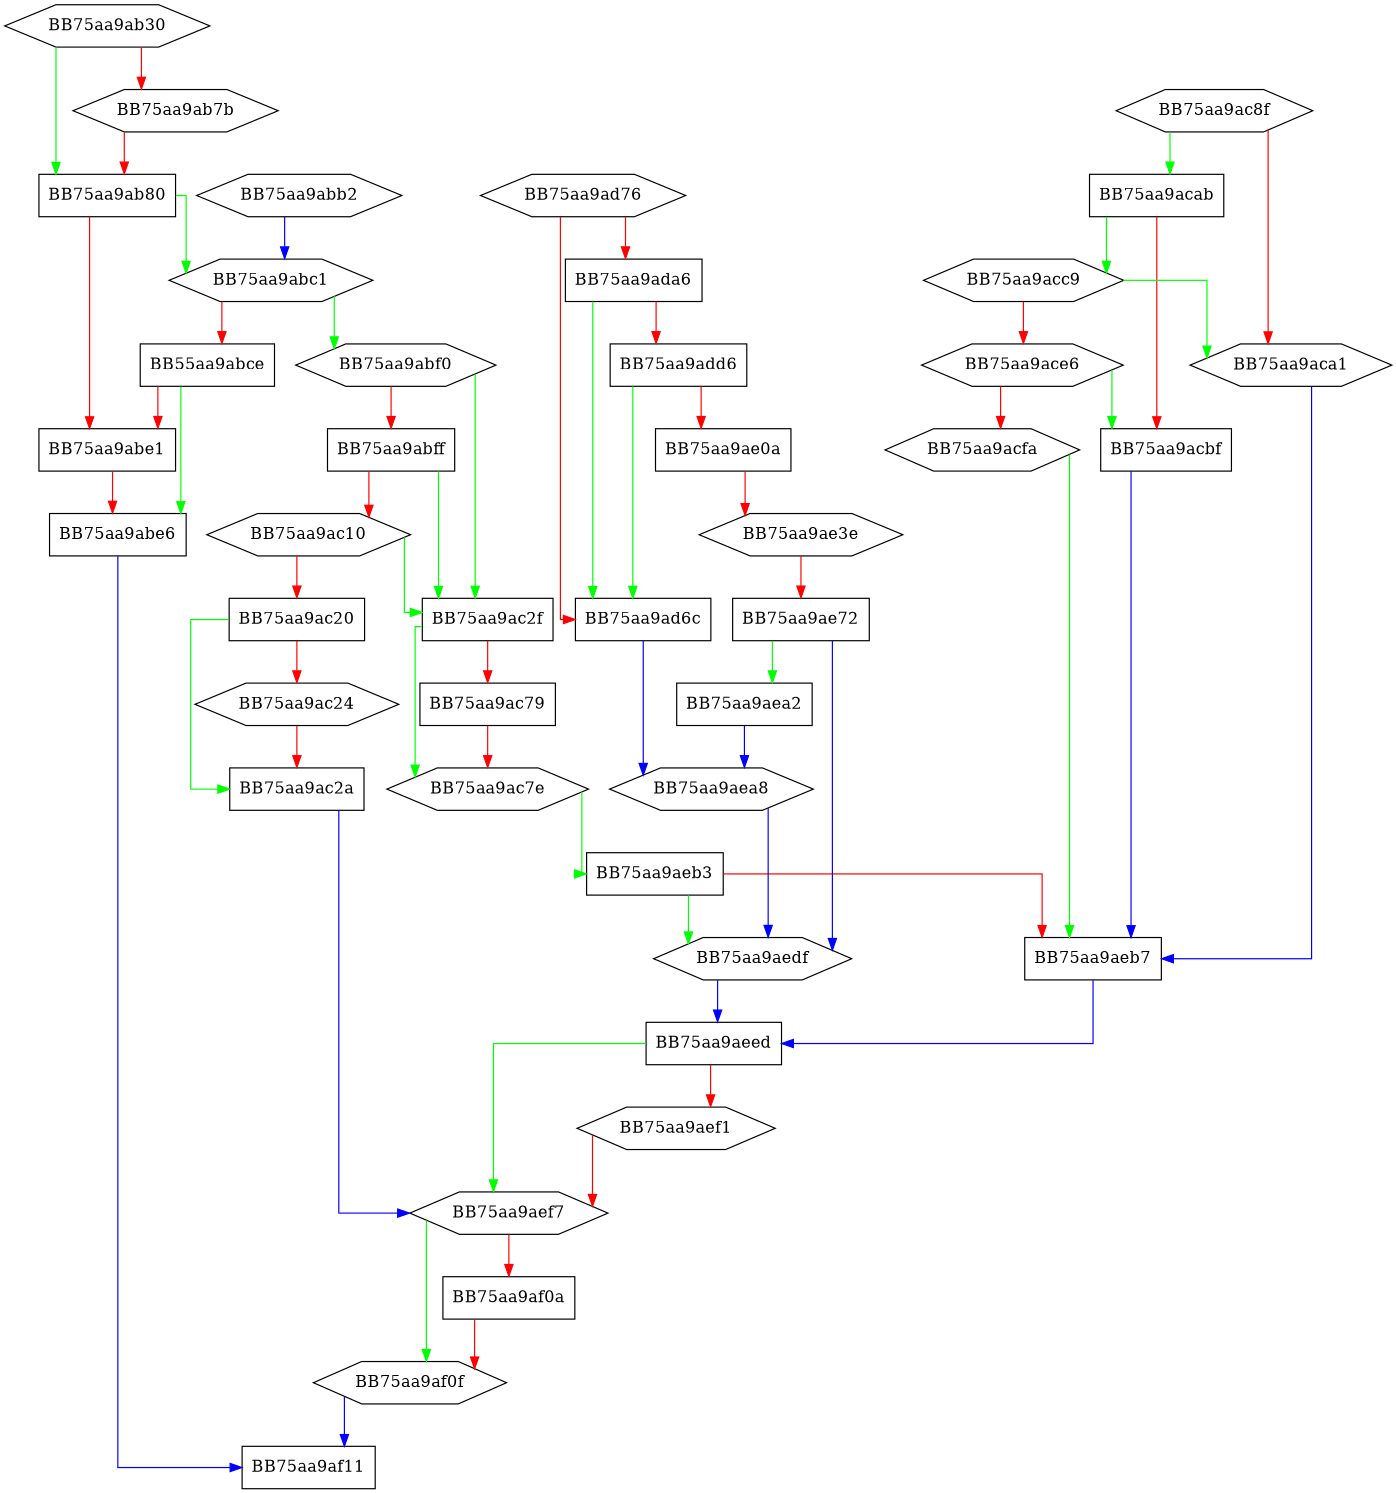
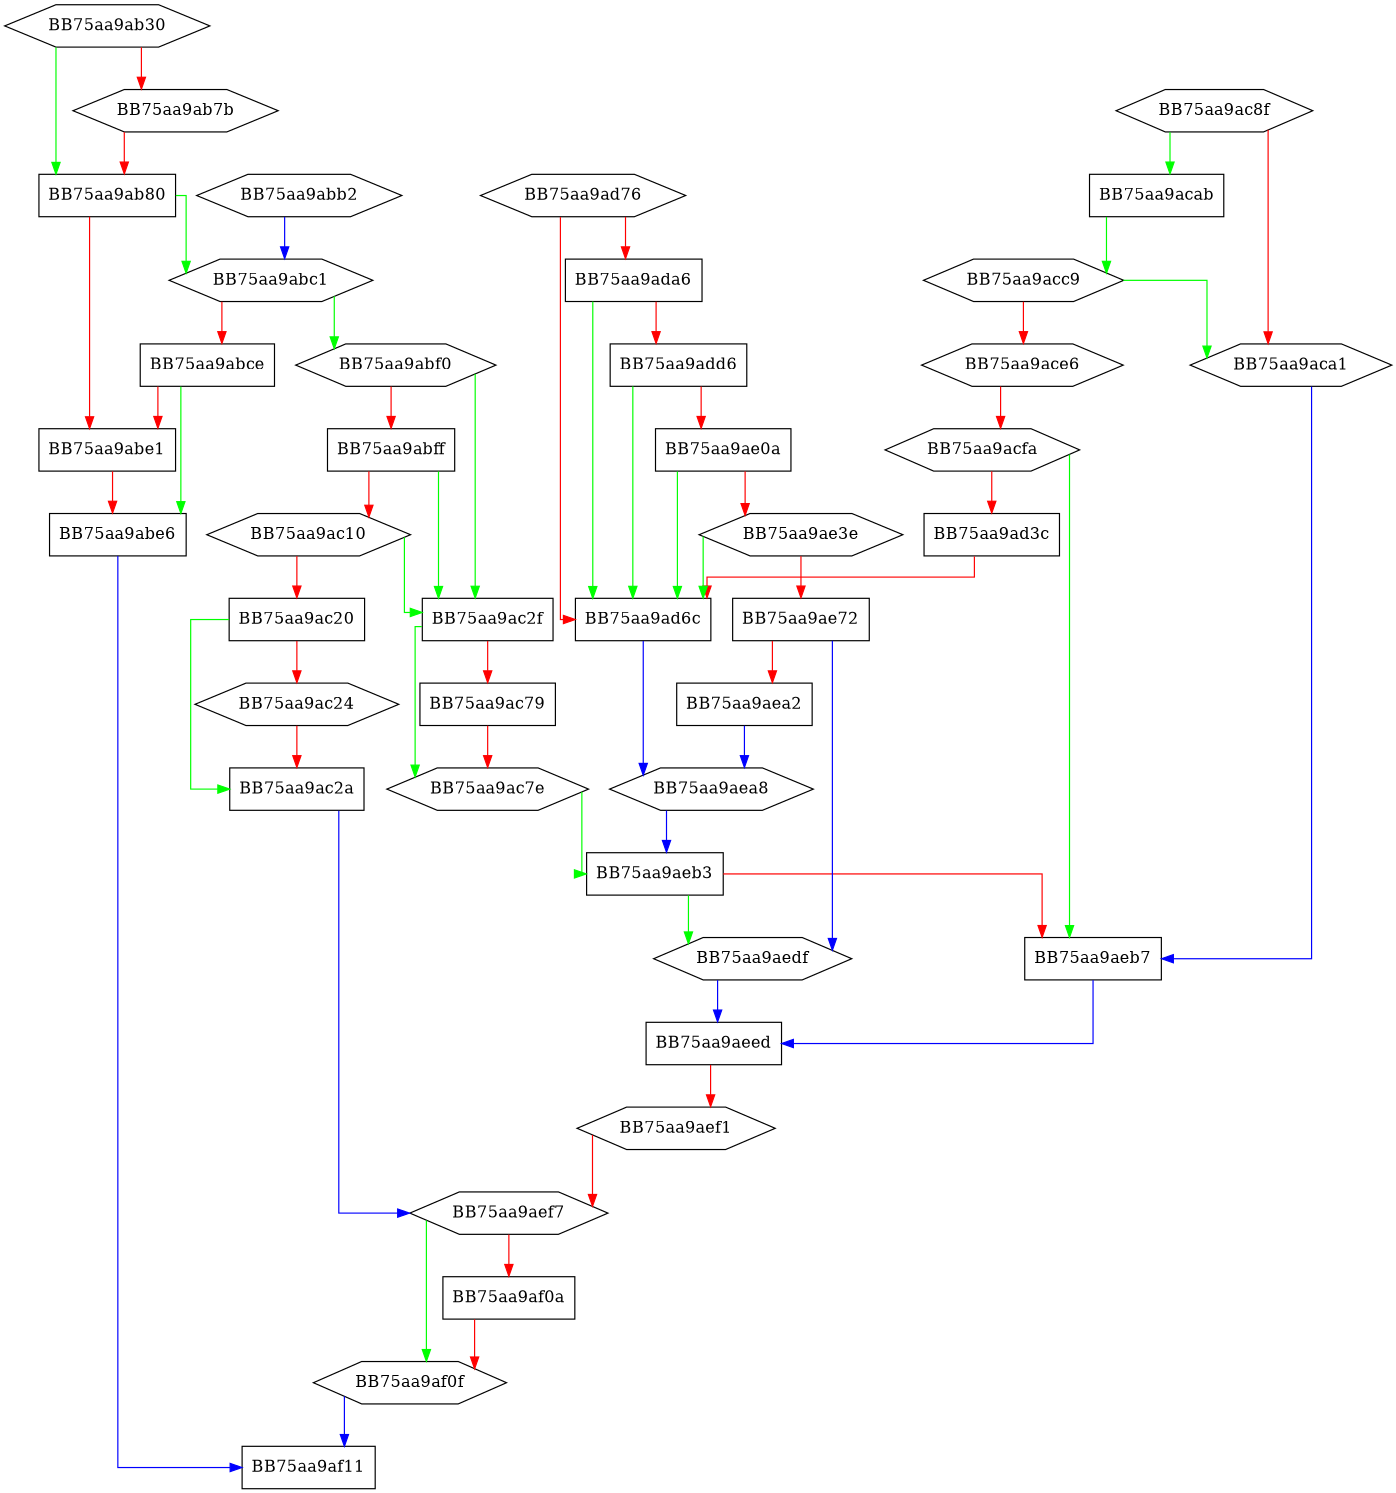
(207, 365) -> (207, 365)
(1166, 450) -> none
none -> (677, 529)
none -> (992, 535)
none -> (703, 561)
(772, 656) -> (772, 656)
(768, 867) -> (667, 825)
(502, 1044) -> none
